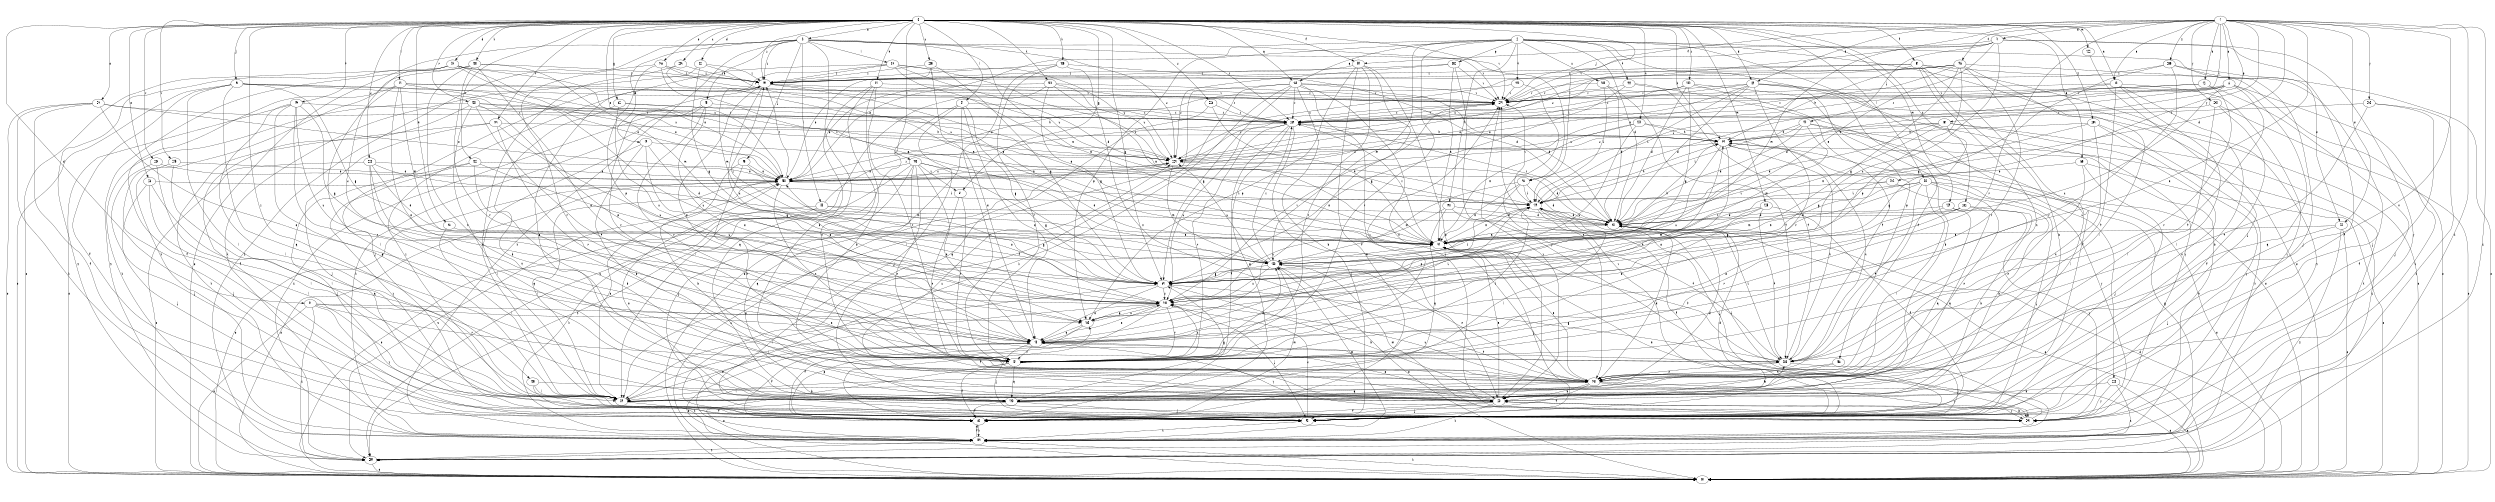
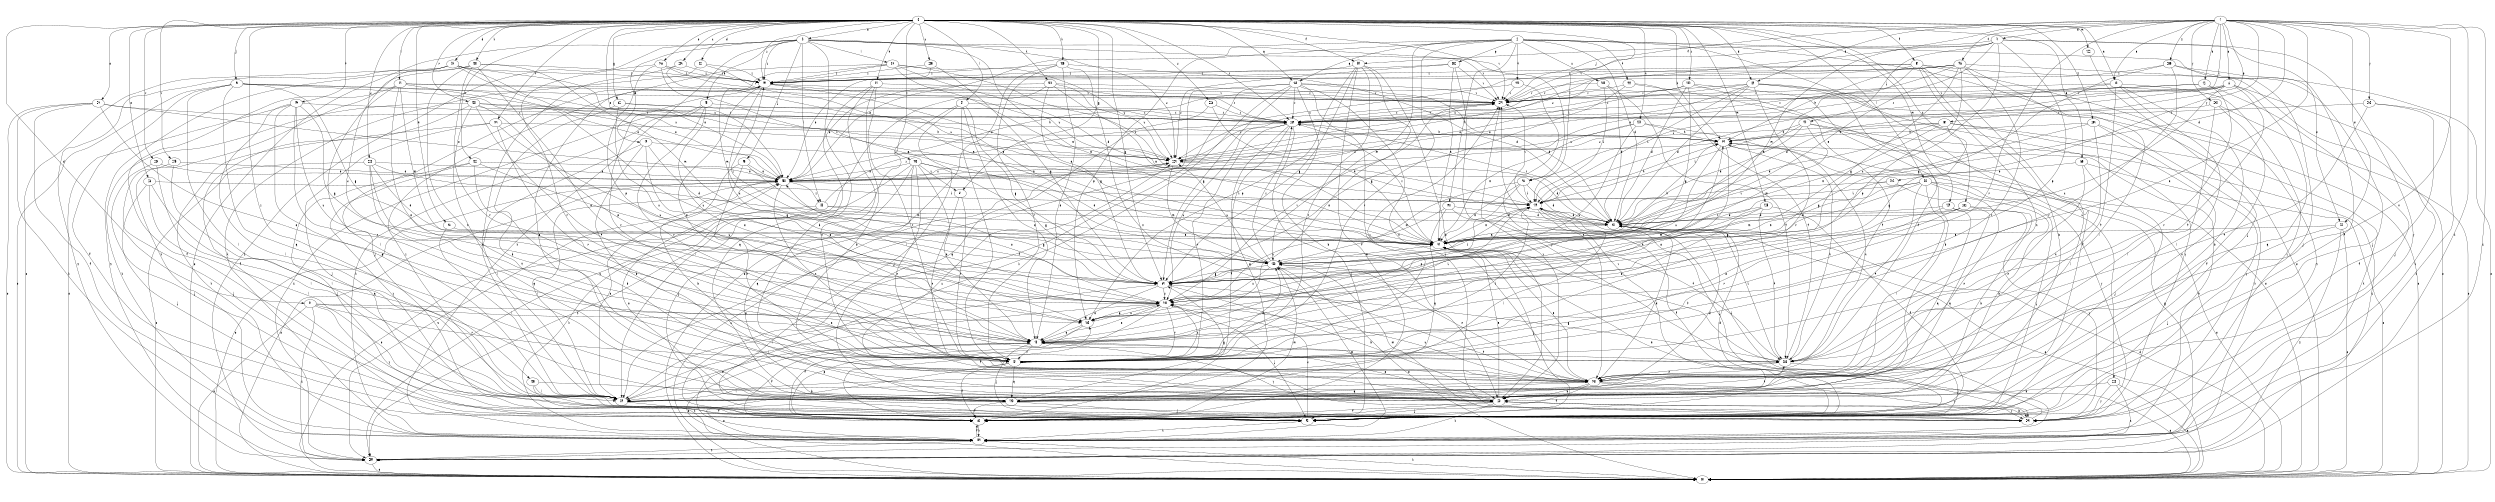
(780, 136) -> (806, 187)
(982, 191) -> (1060, 202)
none -> (1674, 207)
(845, 231) -> (1278, 187)
none -> (1661, 270)
(1839, 362) -> none
